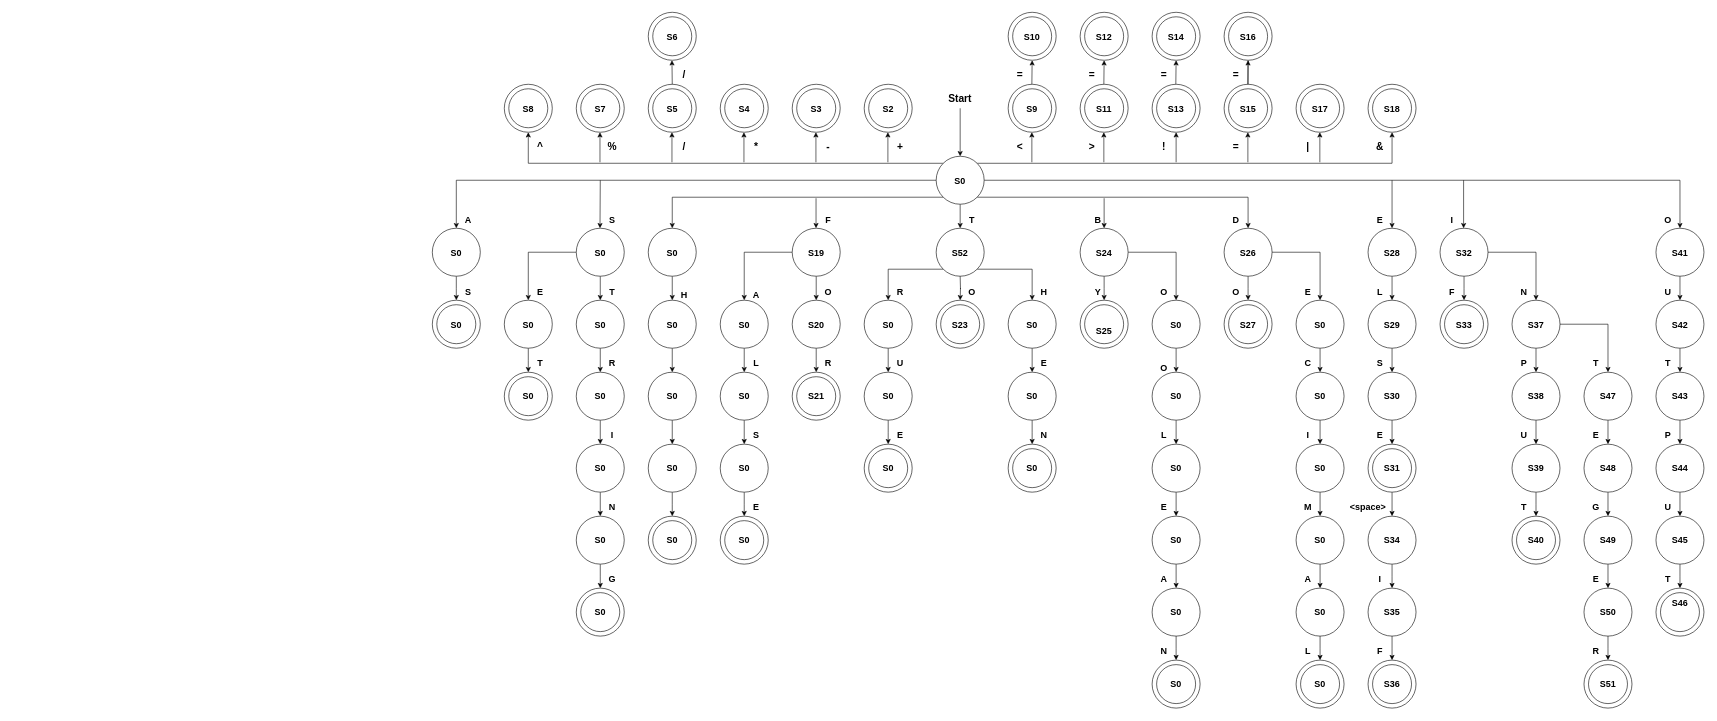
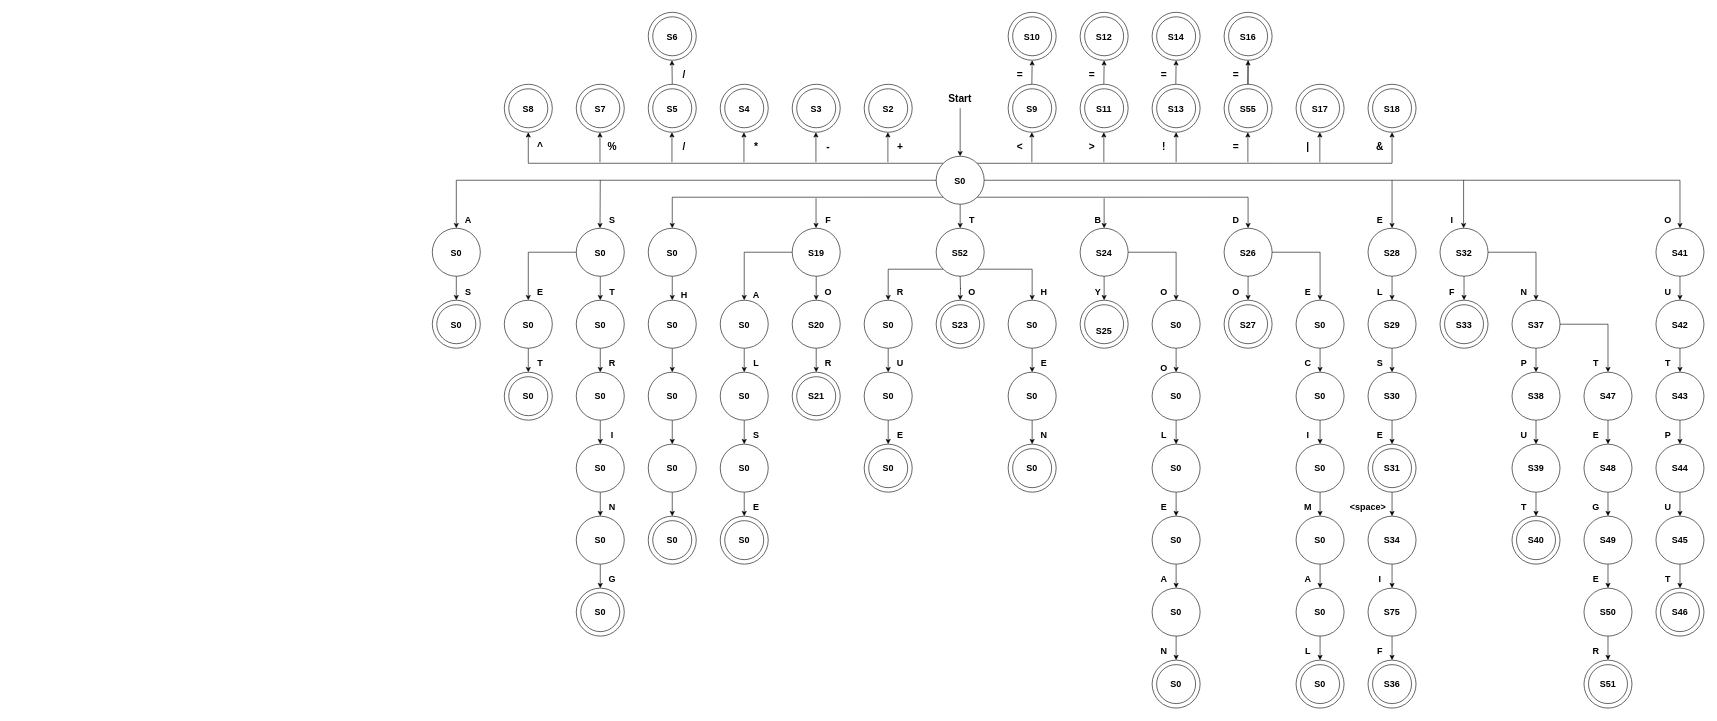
(1248, 108) -> (1248, 108)
(1680, 603) -> (1680, 612)
(1392, 612) -> (1392, 612)
